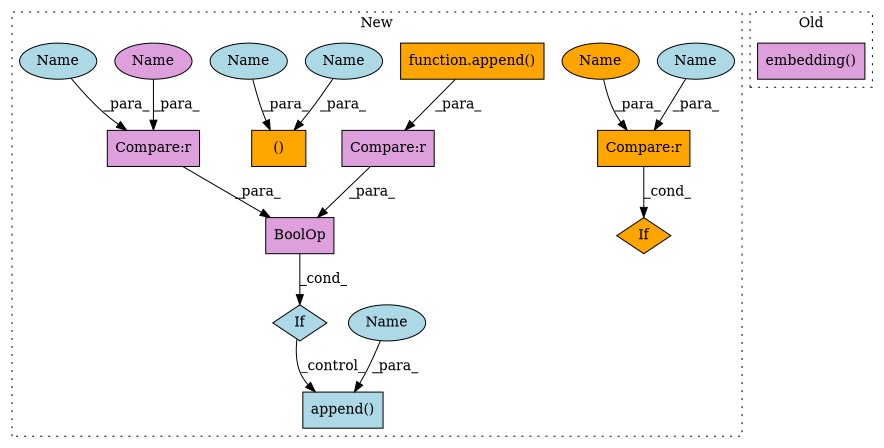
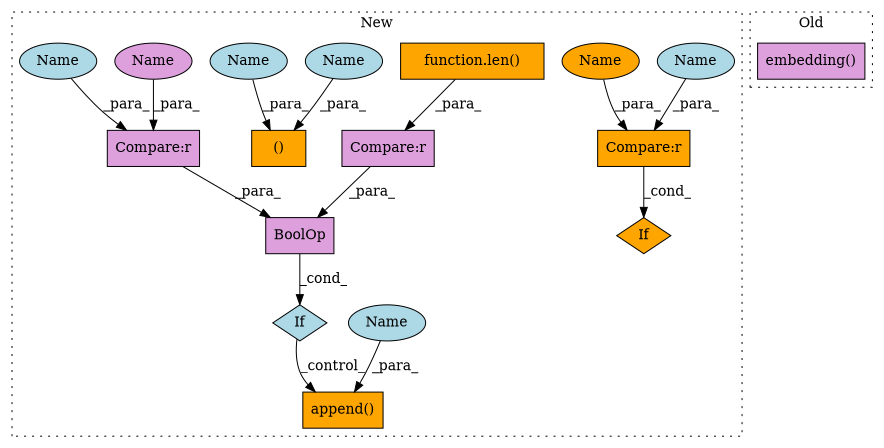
(472, 61) -> (472, 61)
(343, 410) -> (343, 410)
